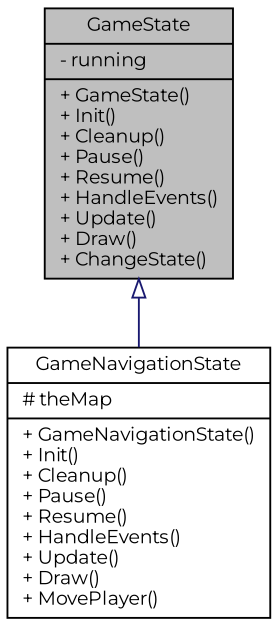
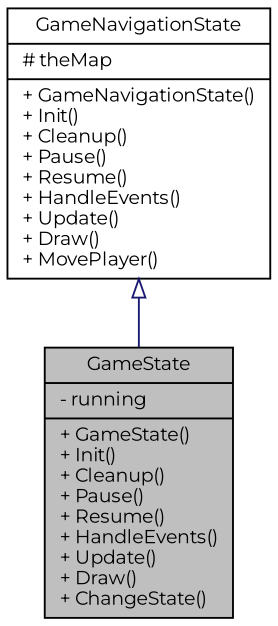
(139, 323) -> (139, 323)
